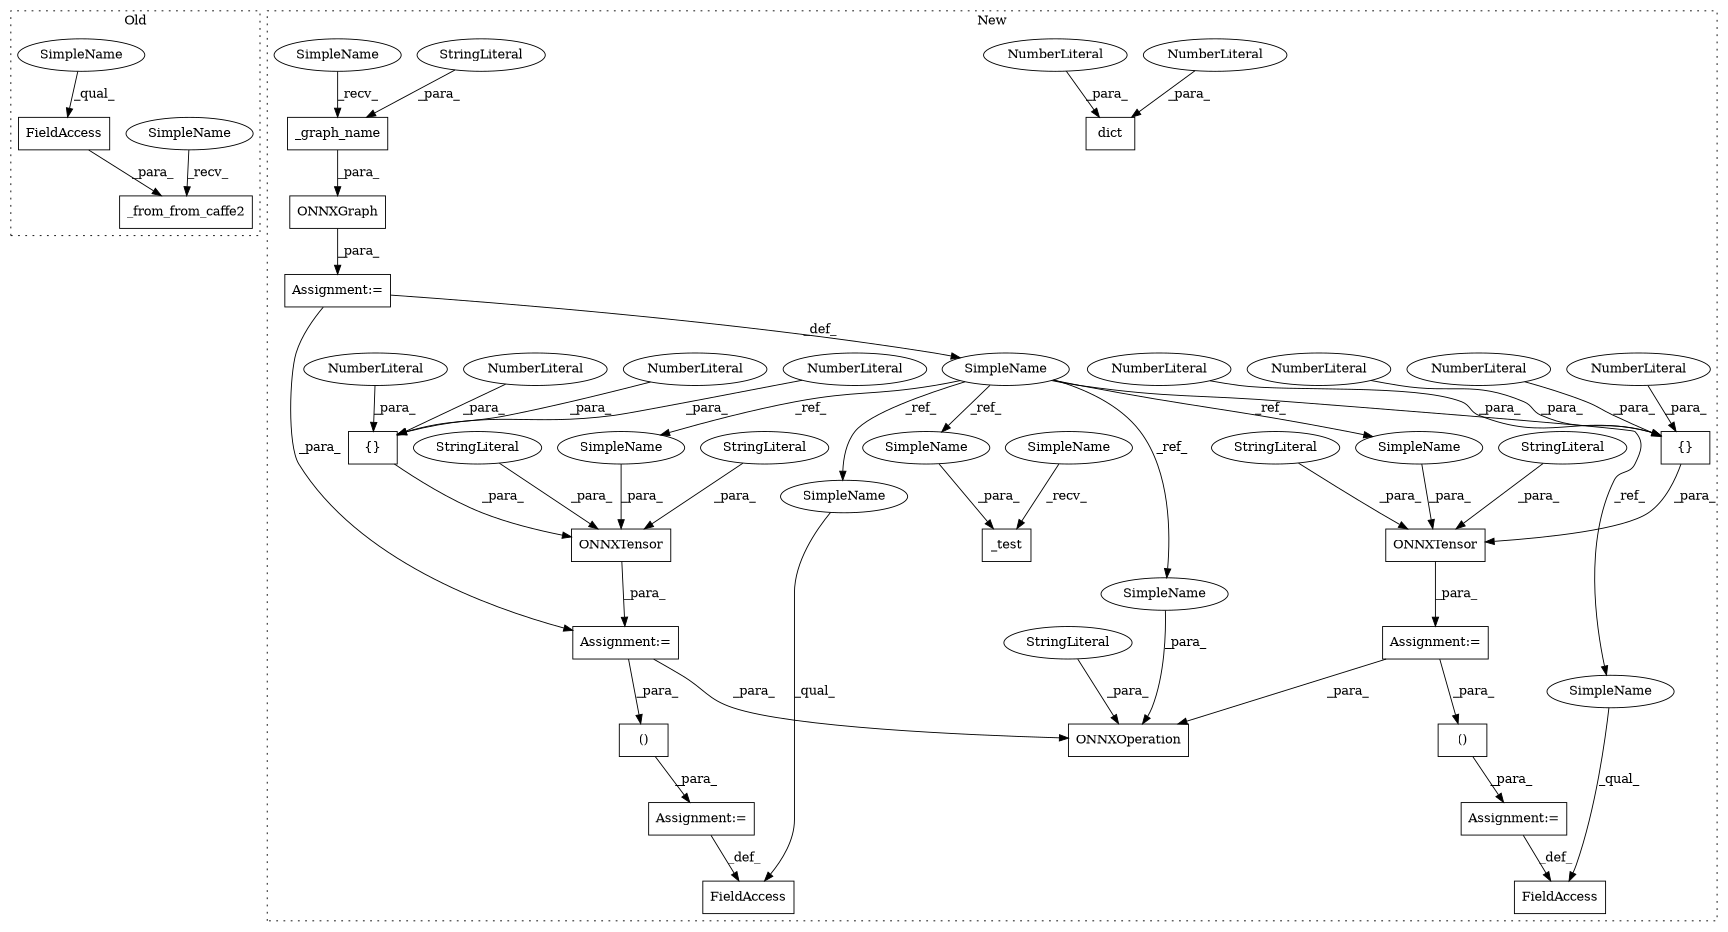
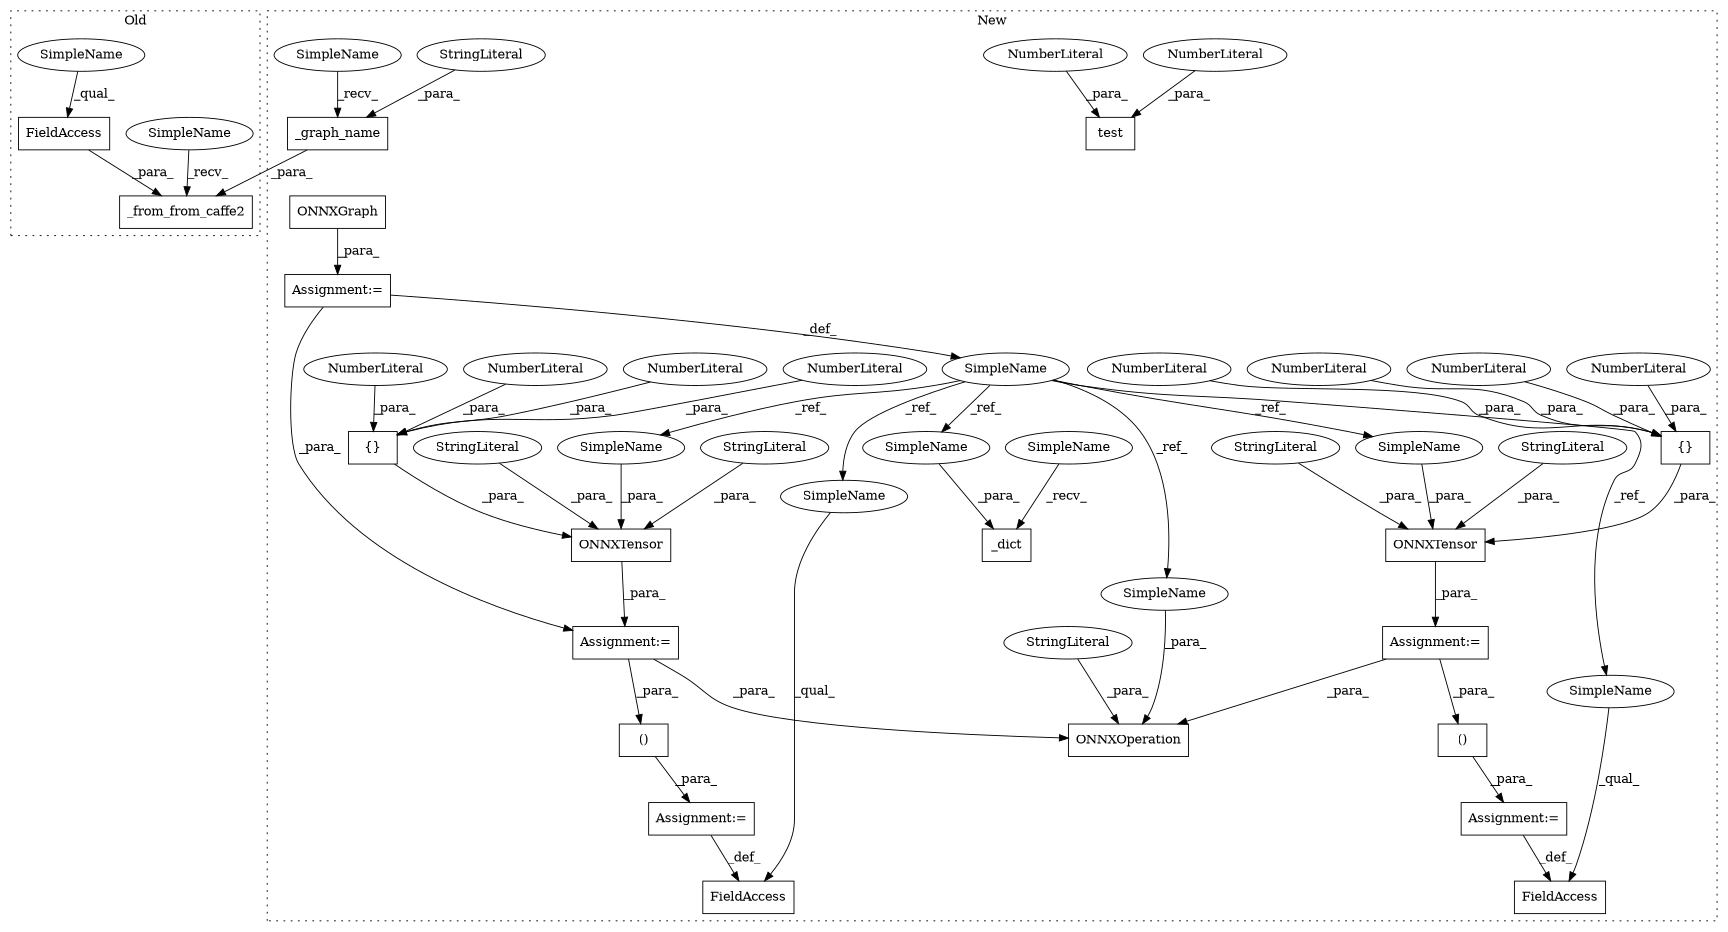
(1110, 134) -> (1110, 134)
(338, 168) -> (274, 167)
(1007, 545) -> (1007, 545)
